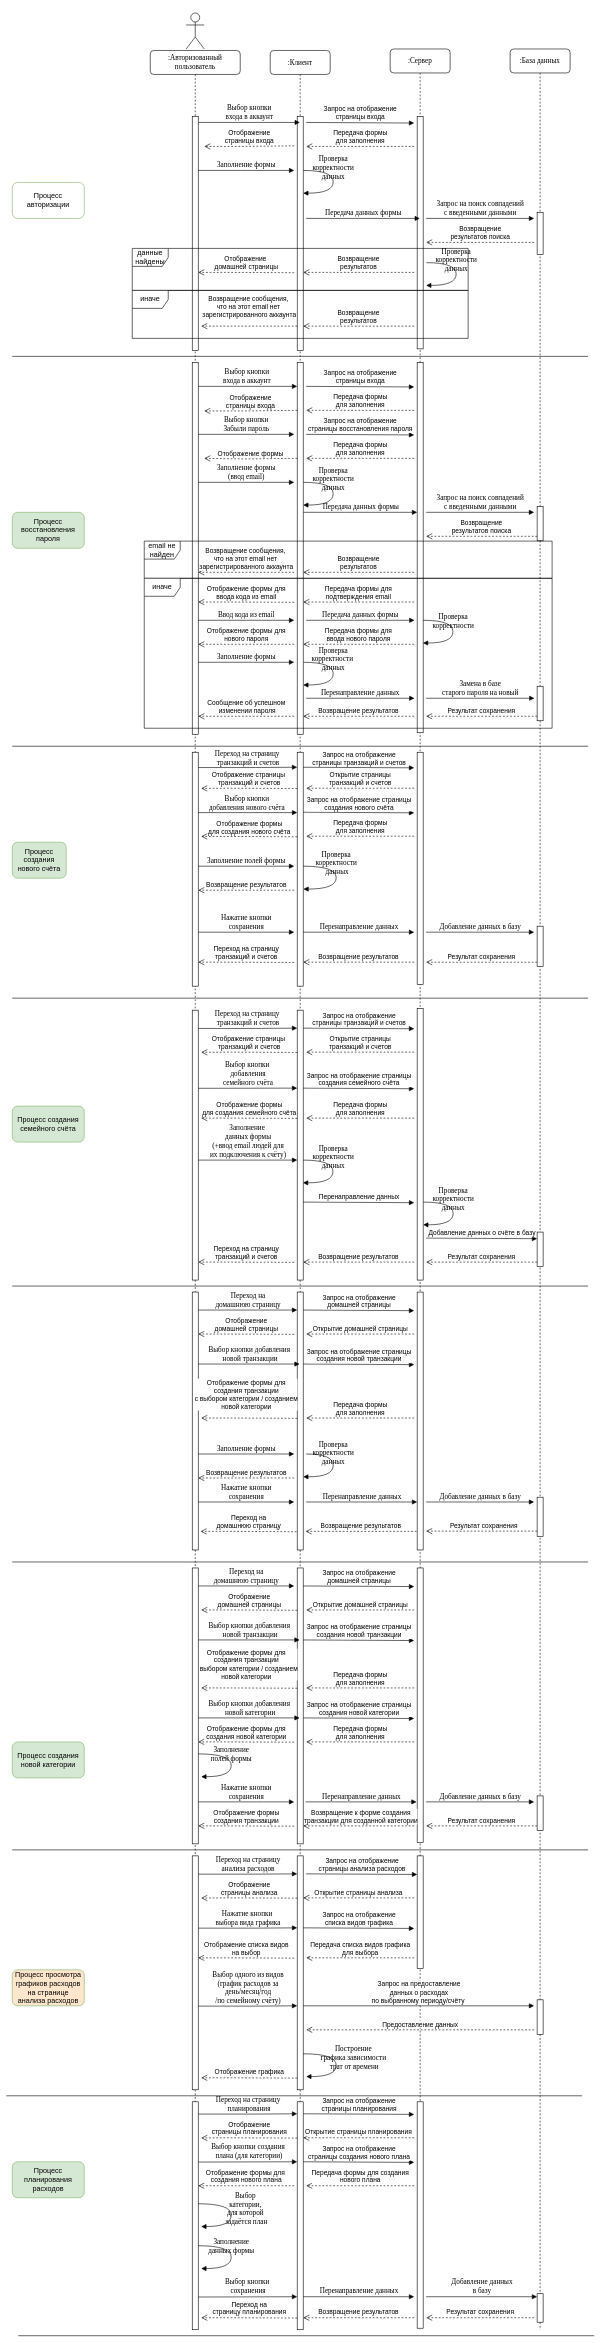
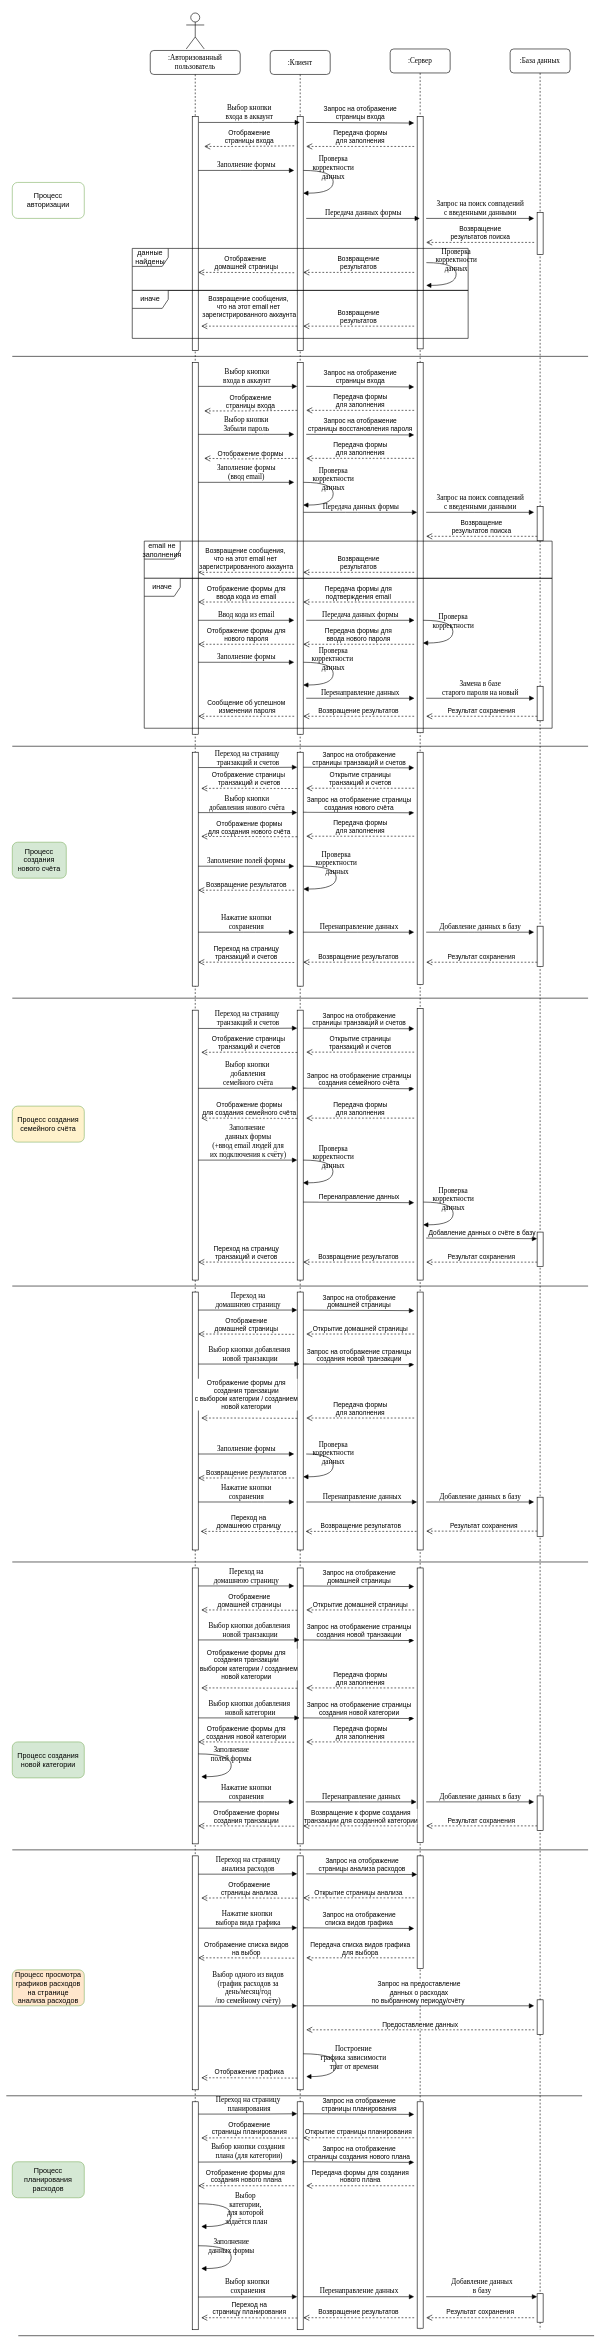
(48, 530) -> none
(162, 550) -> (162, 550)
(48, 1124) -> (48, 1124)
